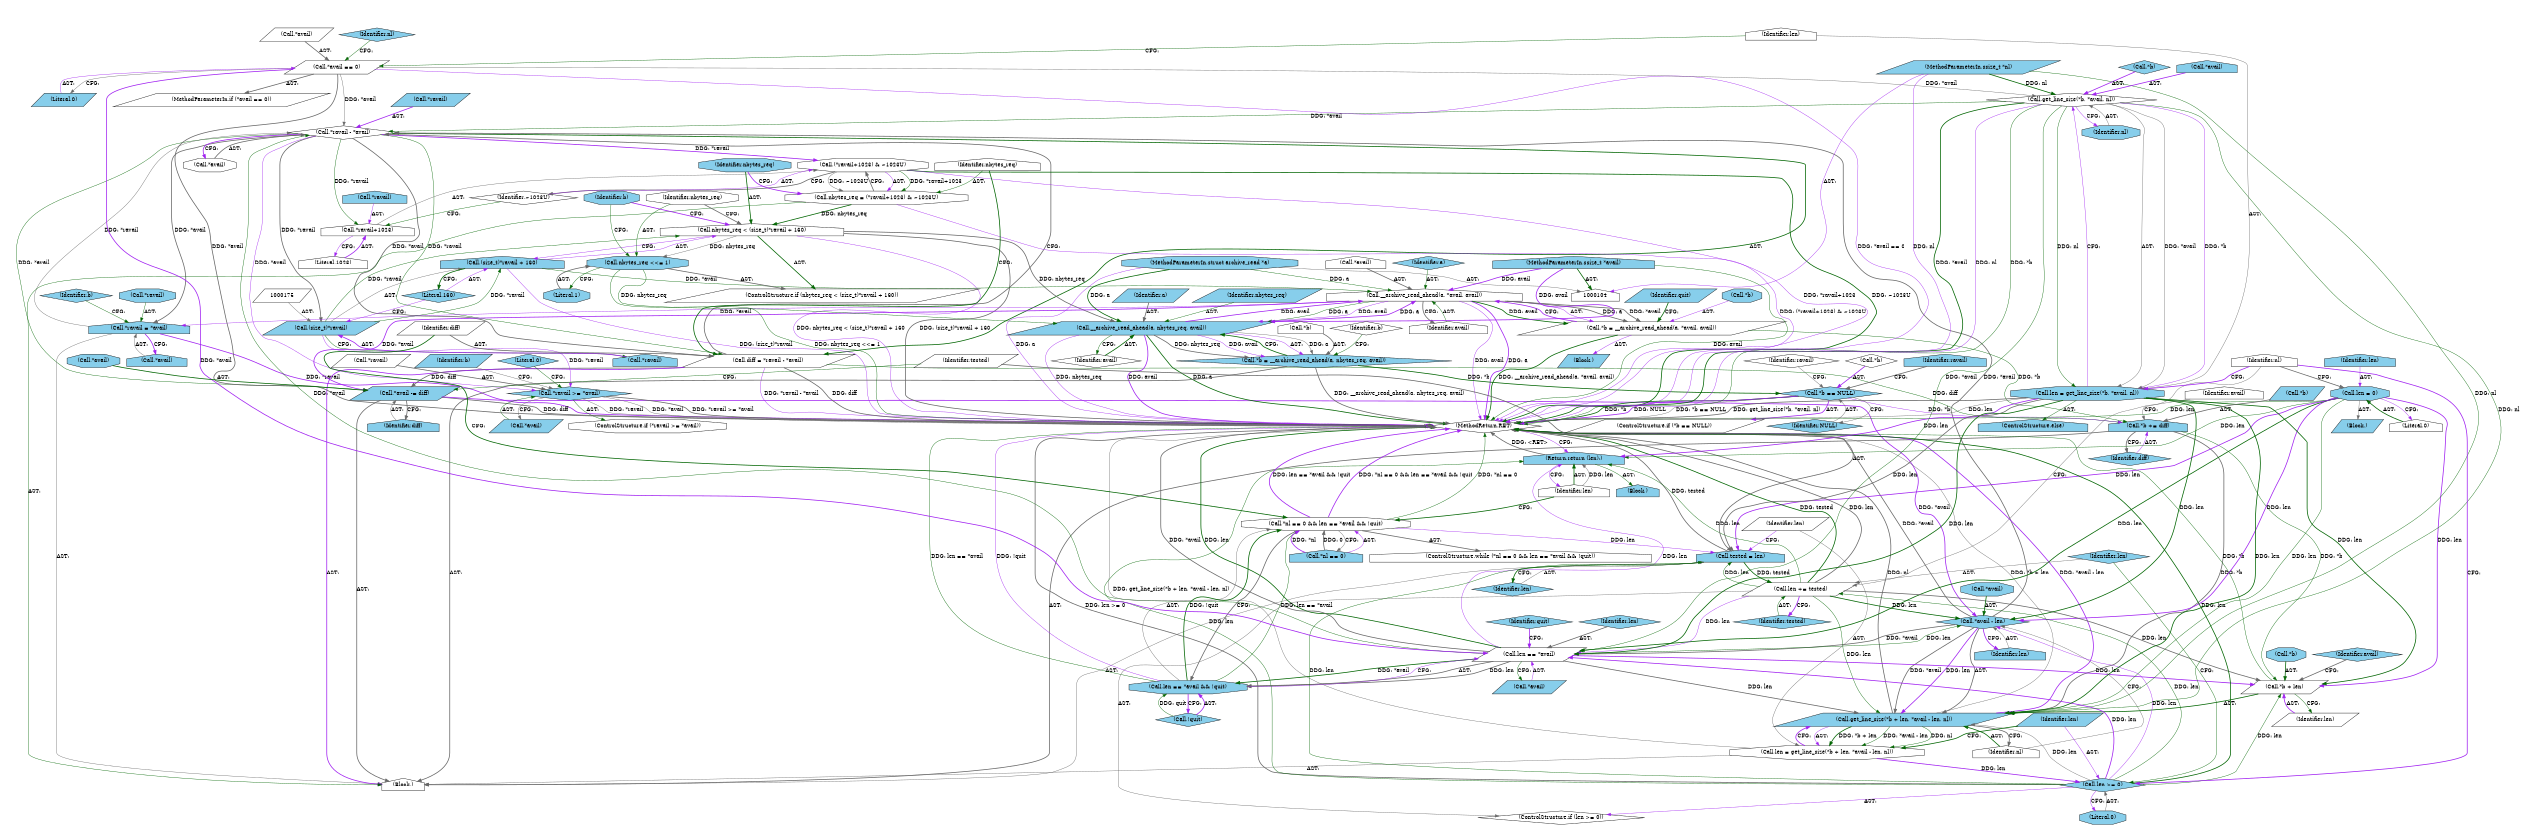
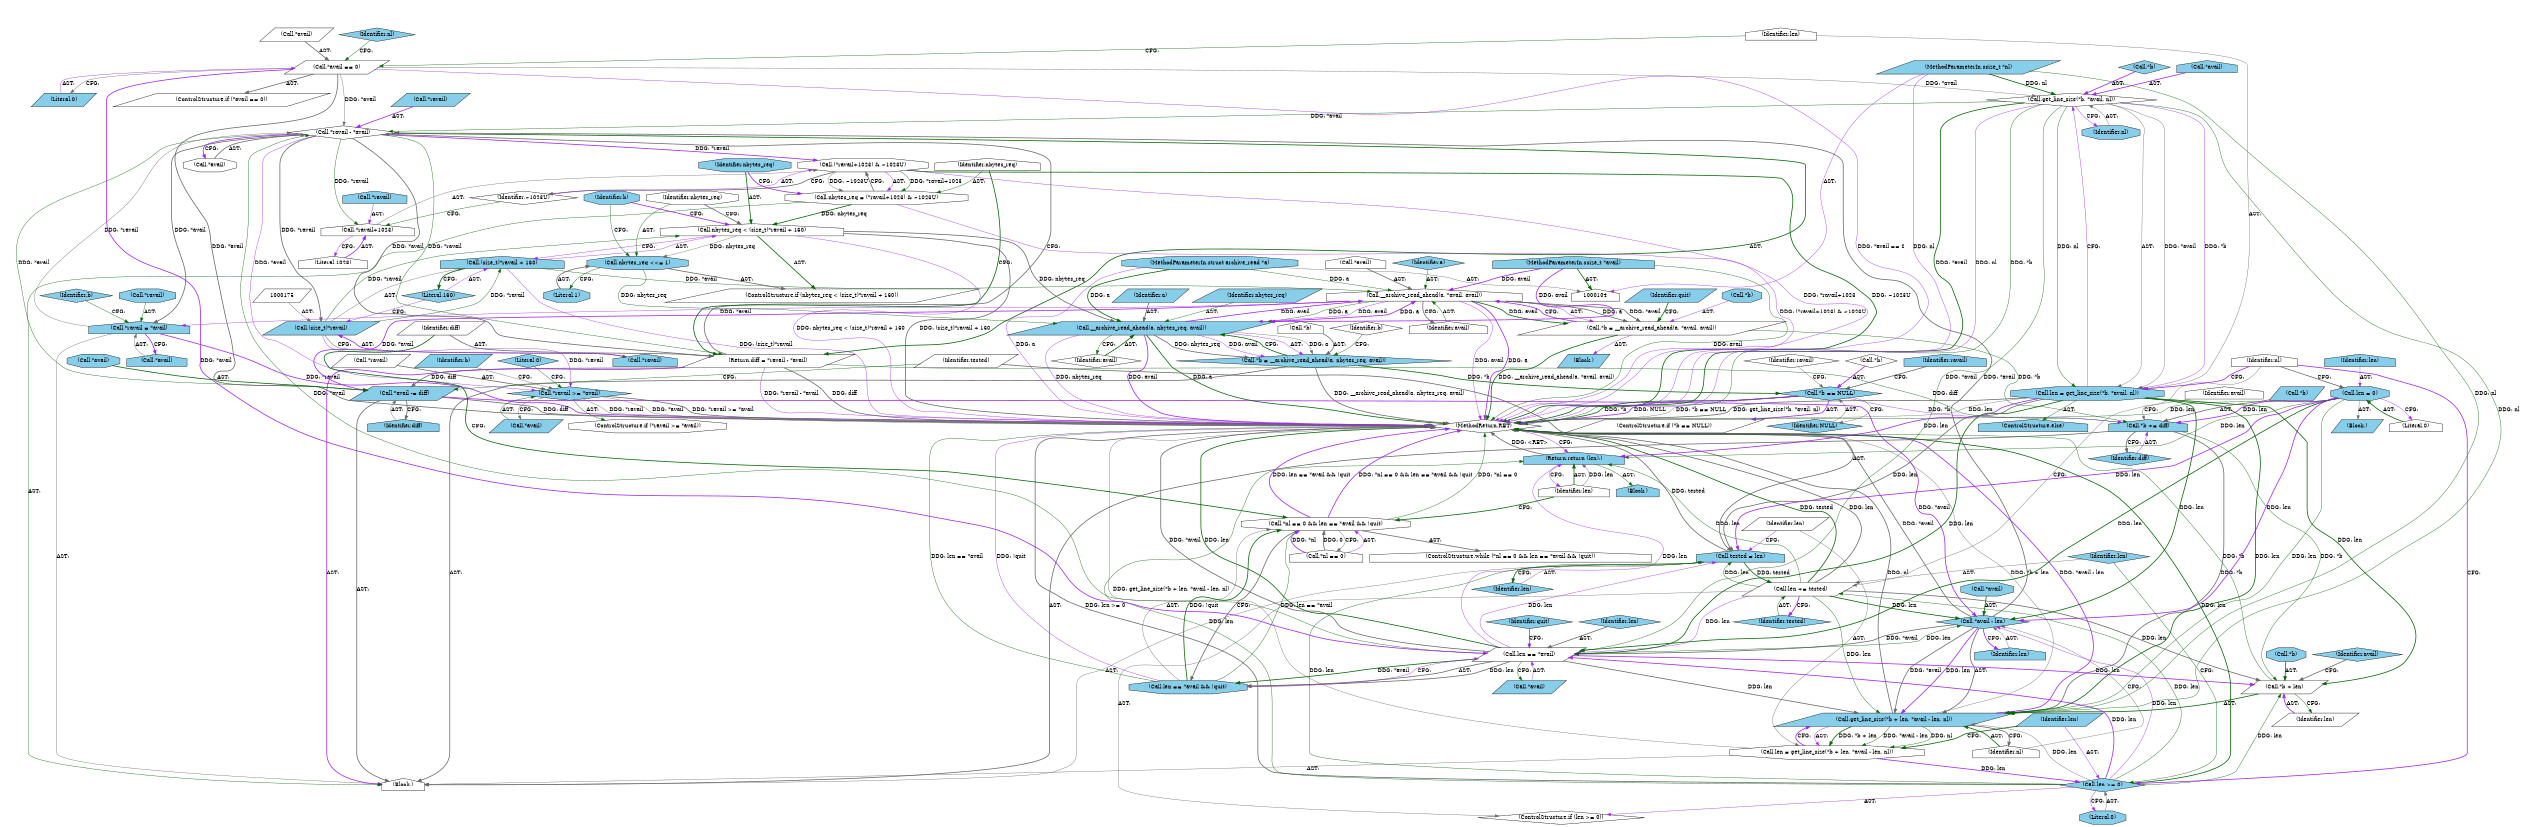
(222, 100) -> (222, 100)
(768, 361) -> (768, 361)
(883, 409) -> none
(1553, 538) -> (1573, 593)
(1326, 557) -> (1326, 557)
(2437, 566) -> (2243, 407)
(1188, 720) -> none
